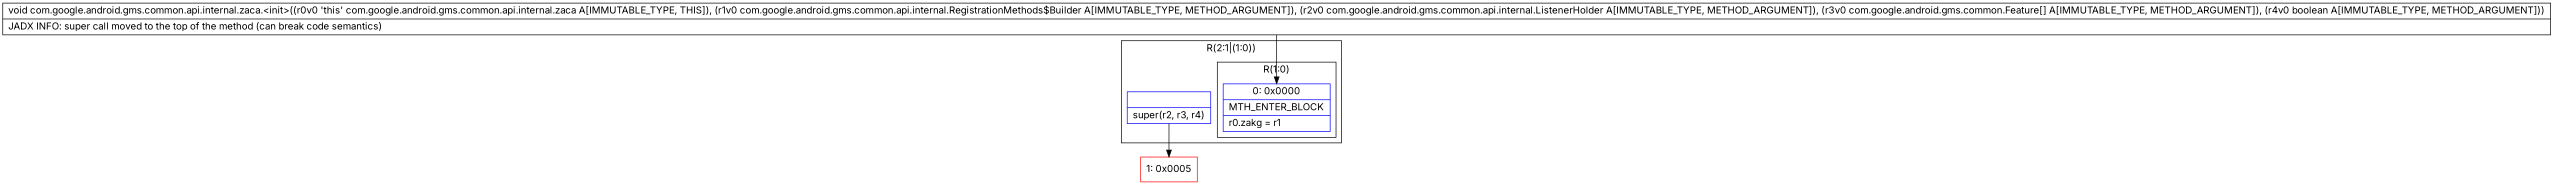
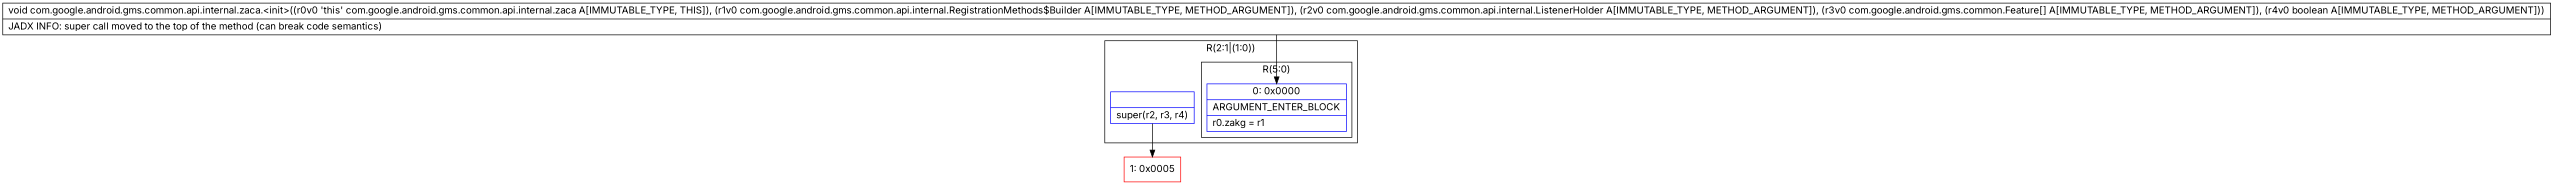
(1277, 70) -> (1277, 70)
(1277, 107) -> (1277, 107)
